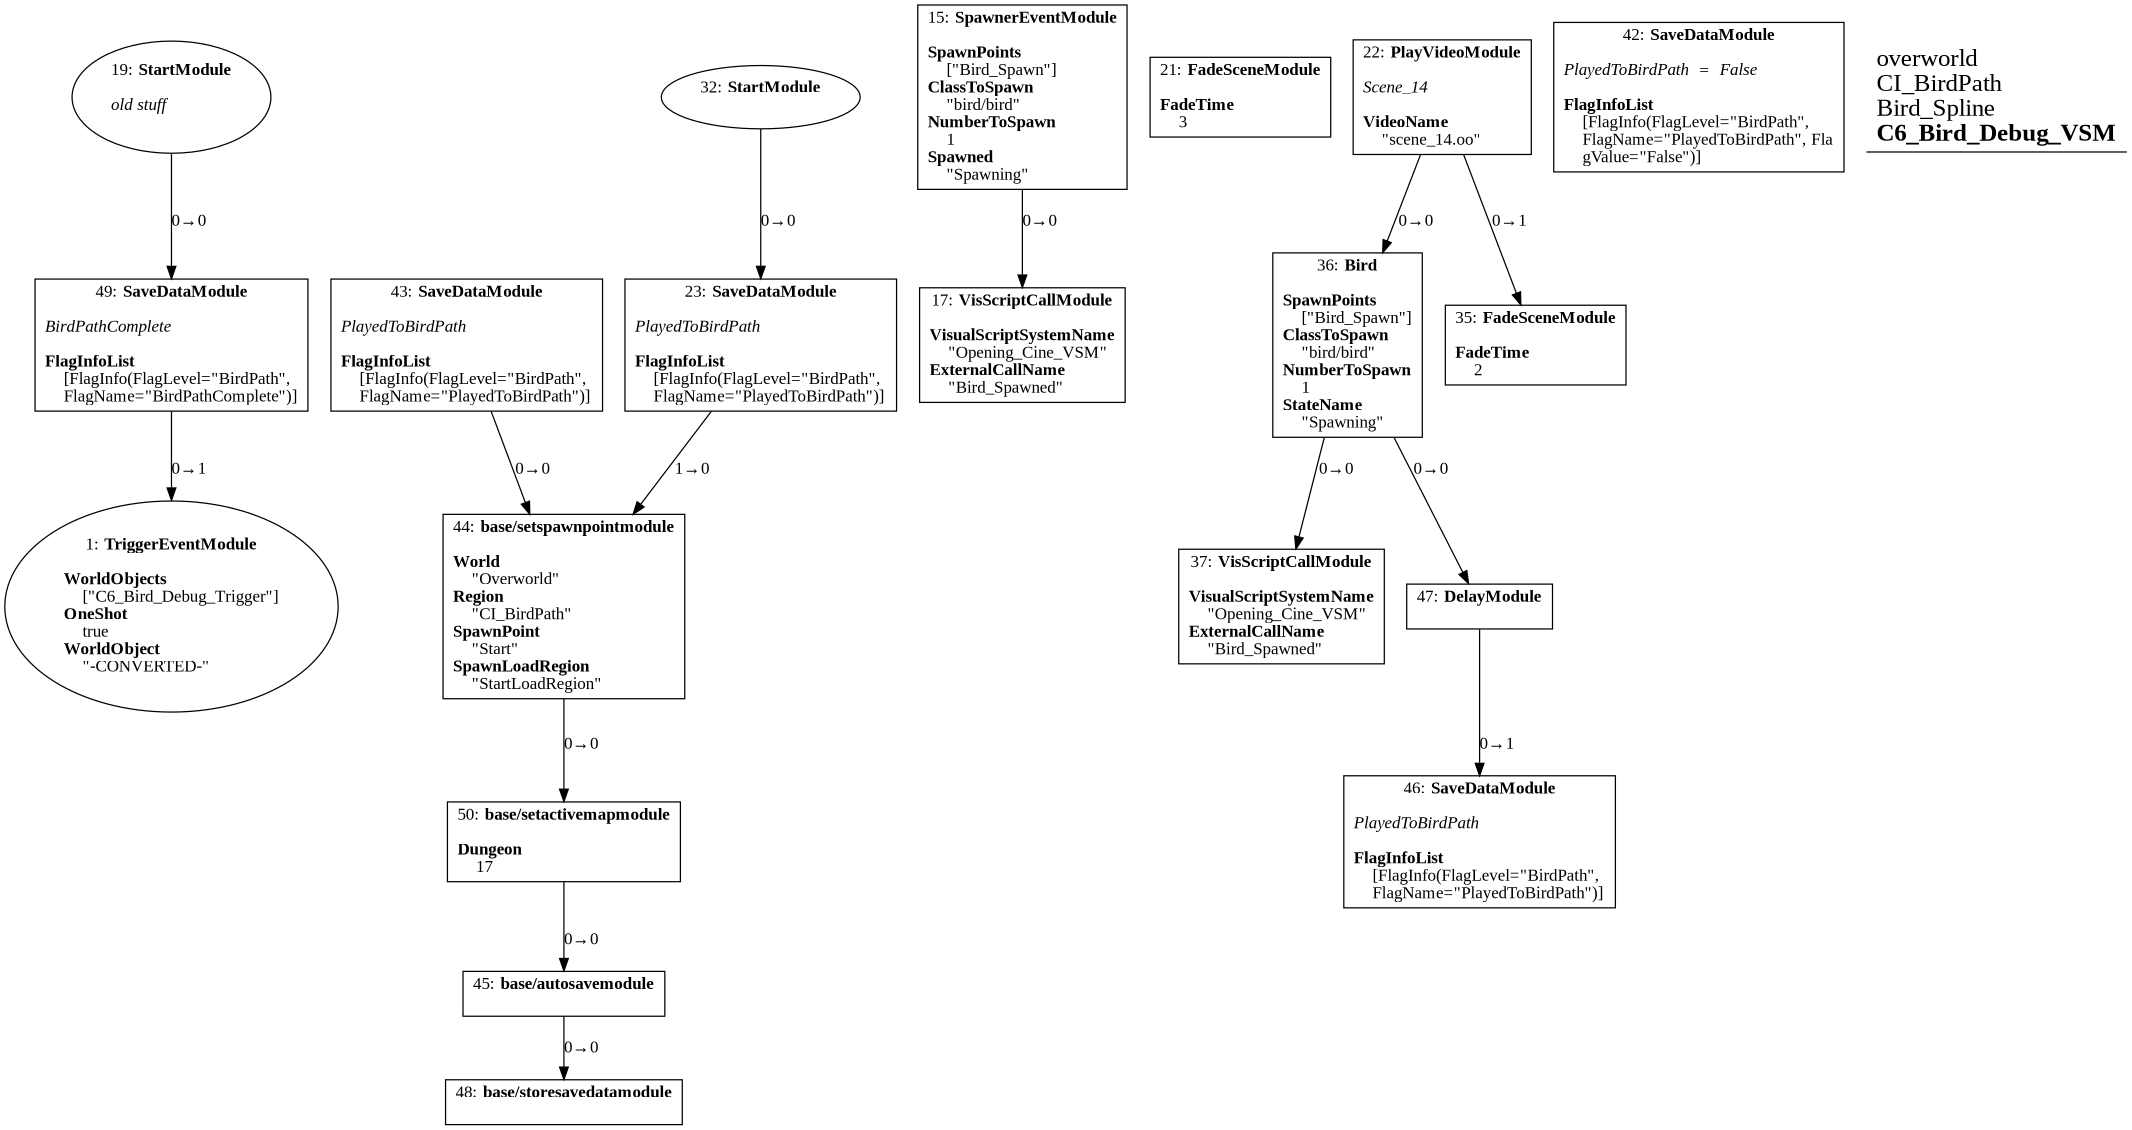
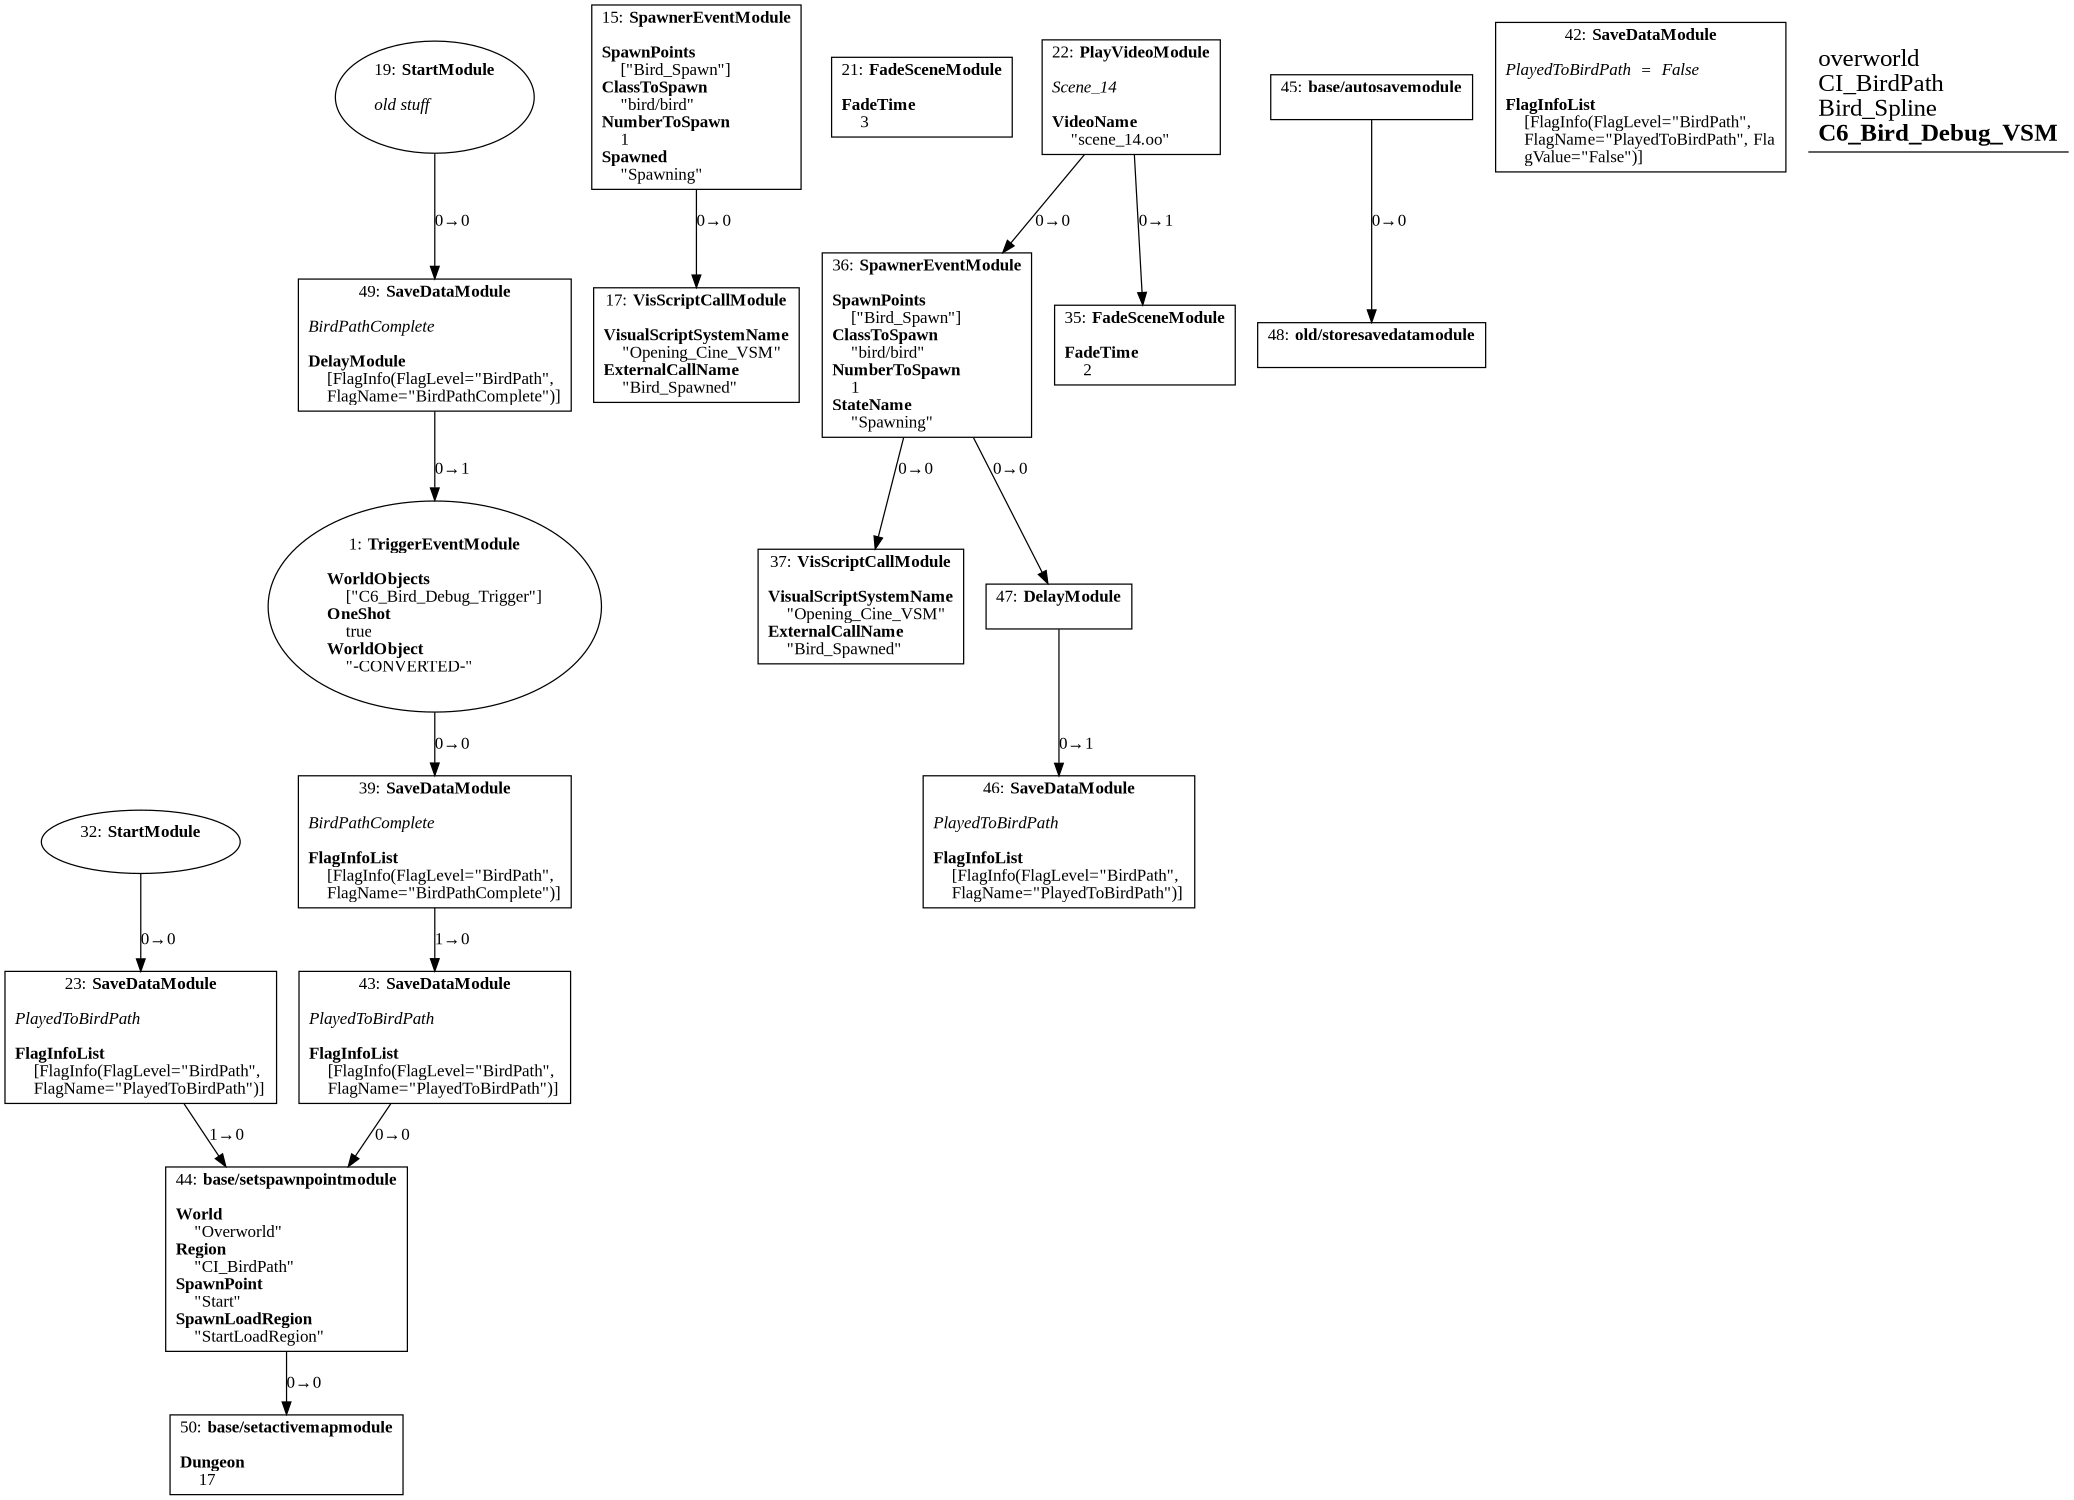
(1361, 265) -> (941, 265)
(90, 361) -> (358, 361)
none -> (435, 842)
(564, 920) -> none
(578, 1092) -> (1385, 335)
